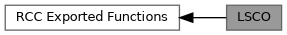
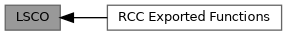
(210, 18) -> (90, 18)
